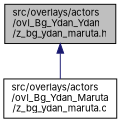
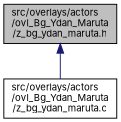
(60, 24) -> (60, 24)
